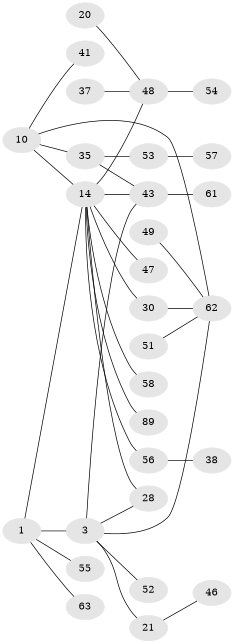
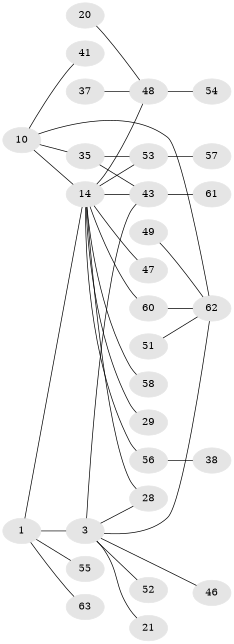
none -> (113, 178)
(149, 308) -> (149, 308)
(149, 423) -> (149, 423)
(180, 611) -> (149, 562)
